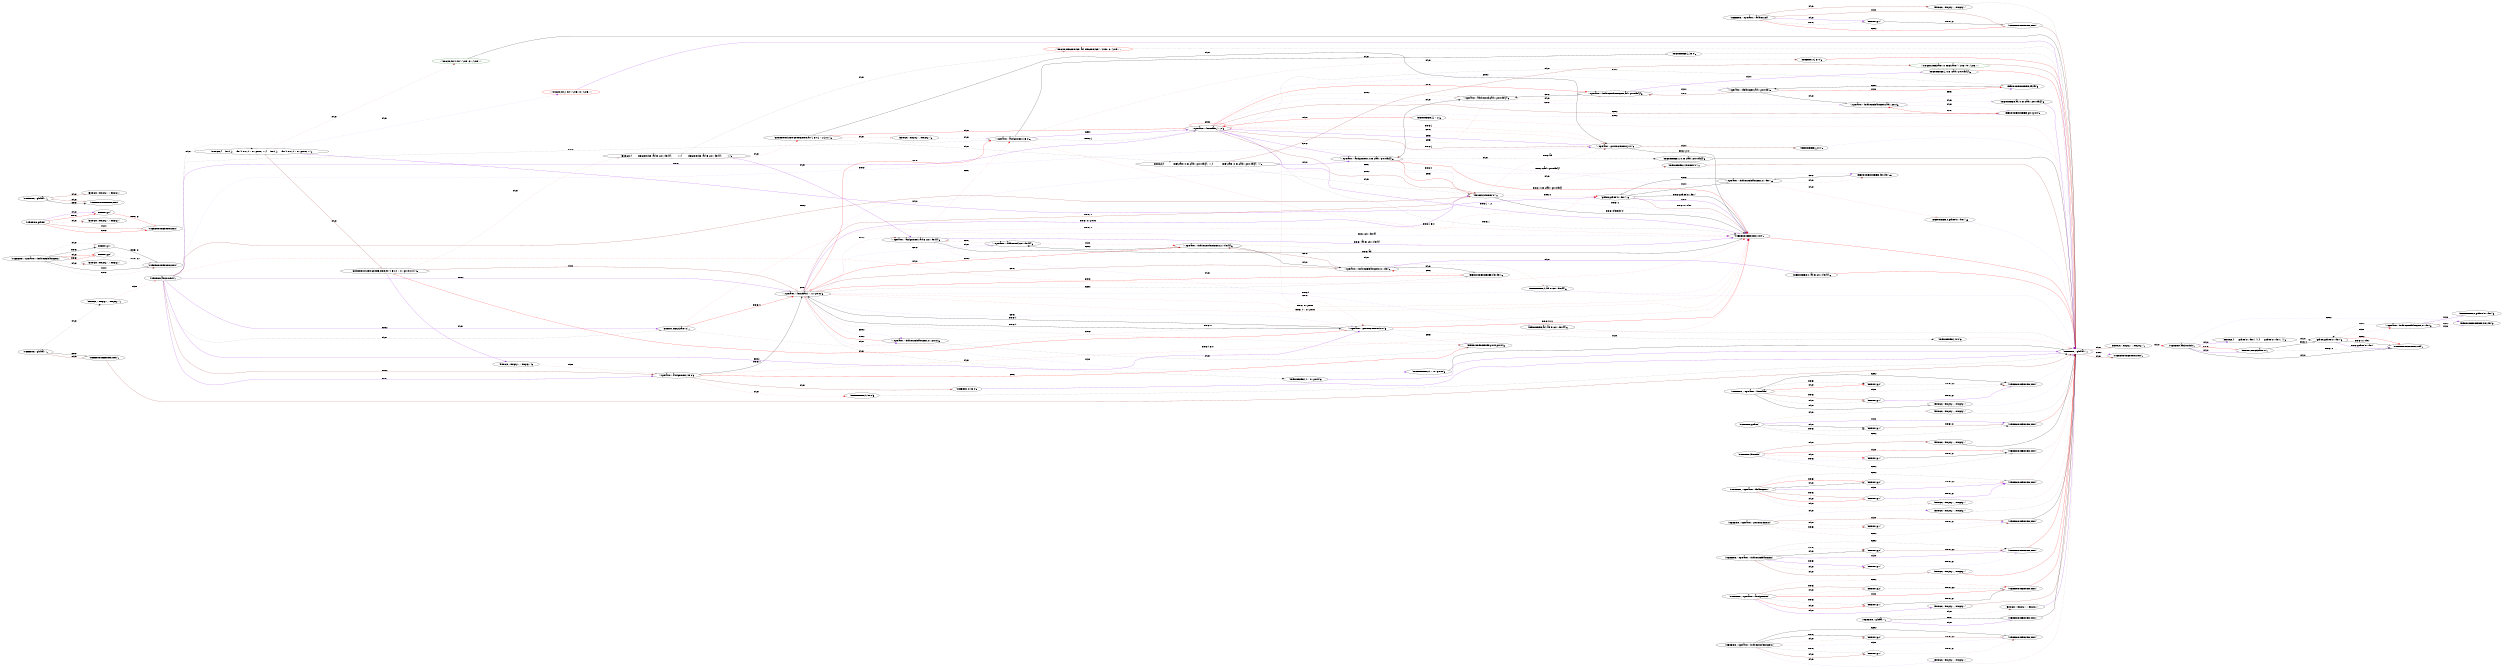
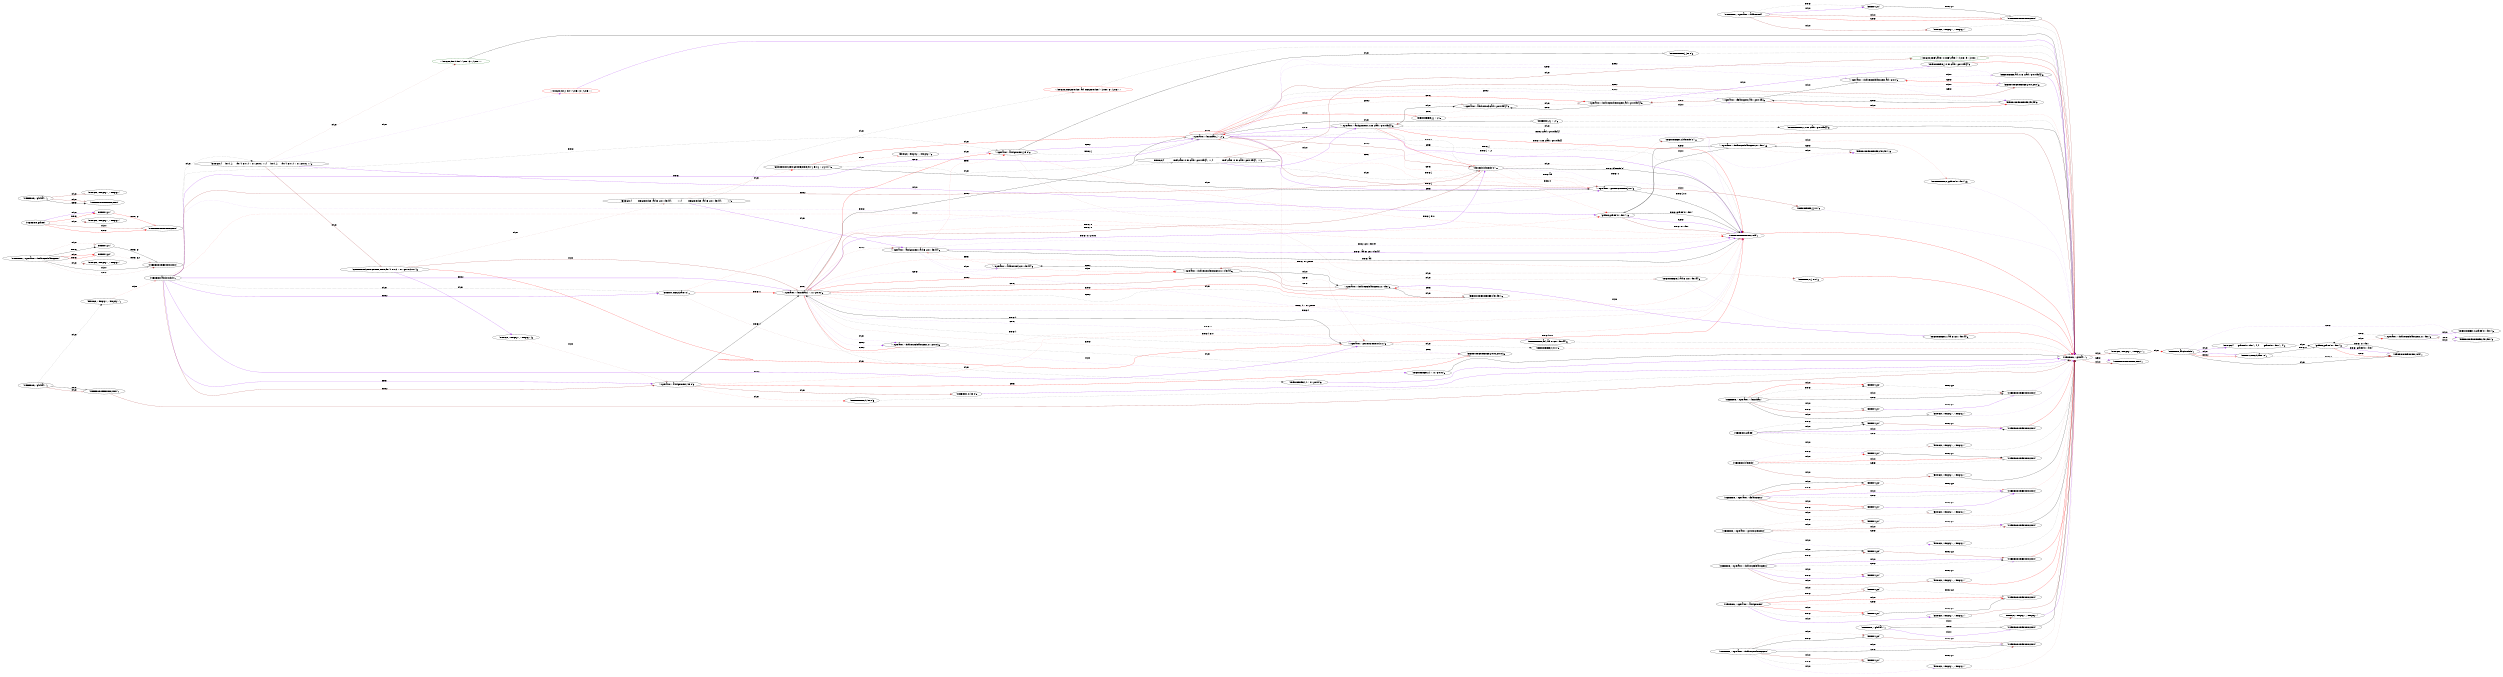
none -> (1548, 121)
none -> (978, 195)
(1074, 321) -> (1057, 337)
